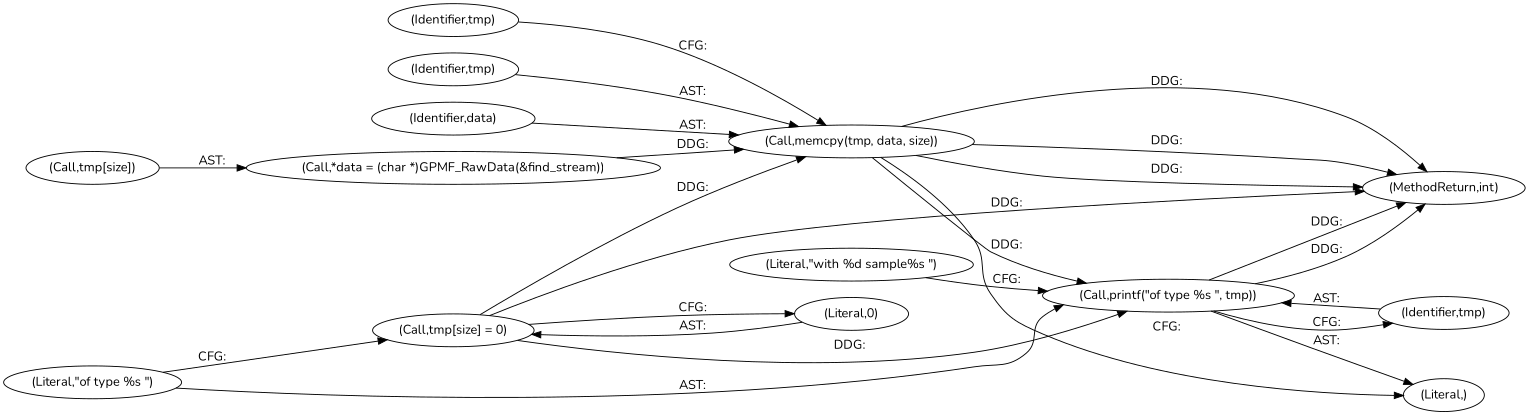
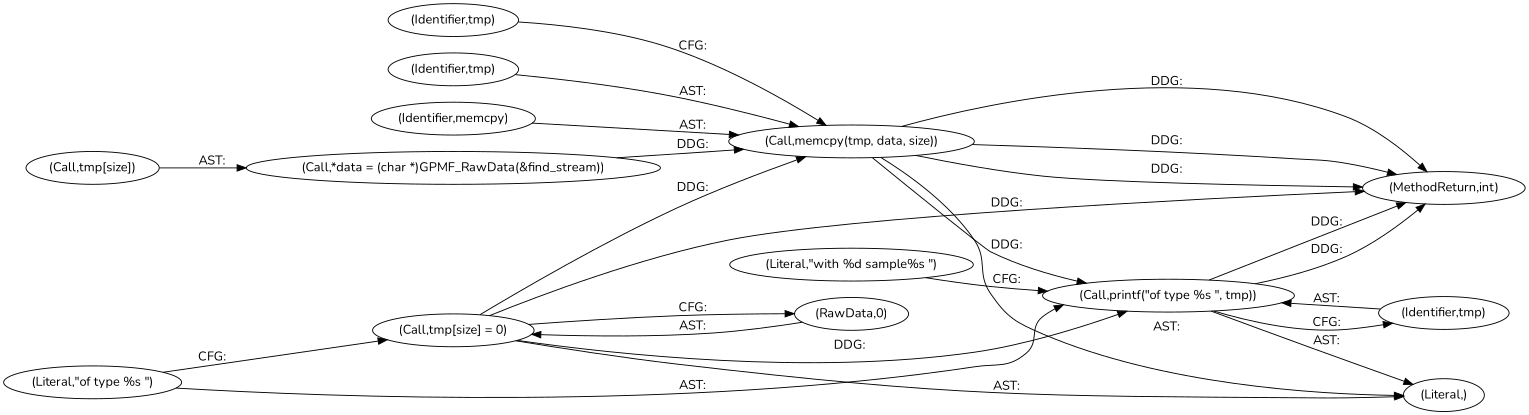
(453, 119) -> (453, 119)
(852, 314) -> (852, 314)
(1168, 327) -> (1168, 327)
none -> (954, 390)
